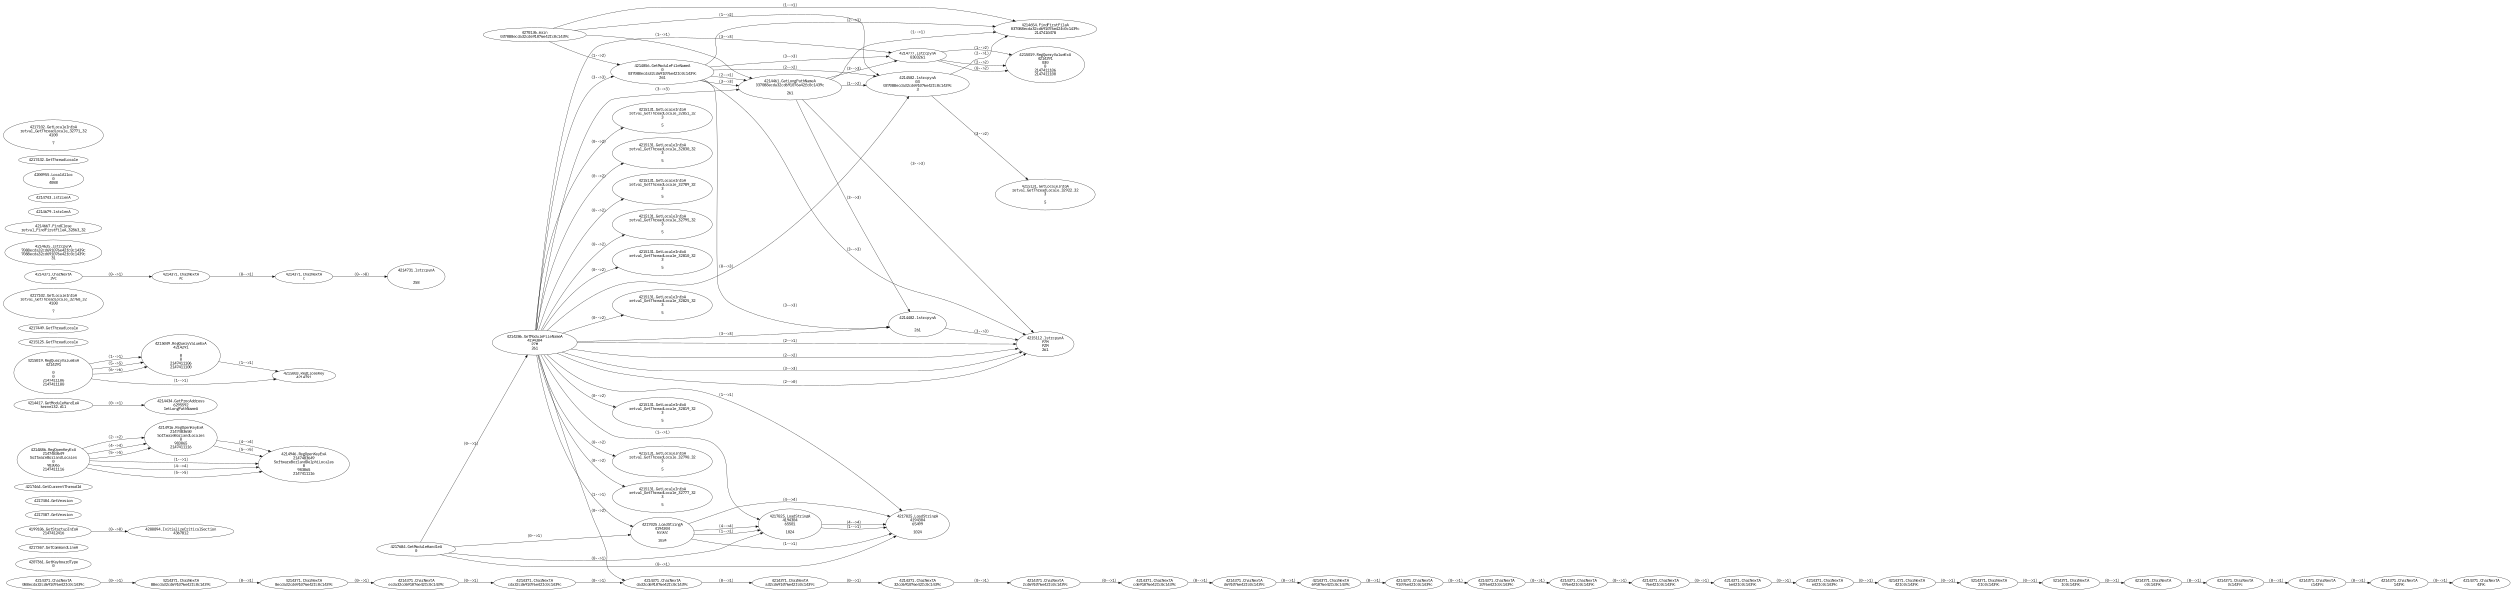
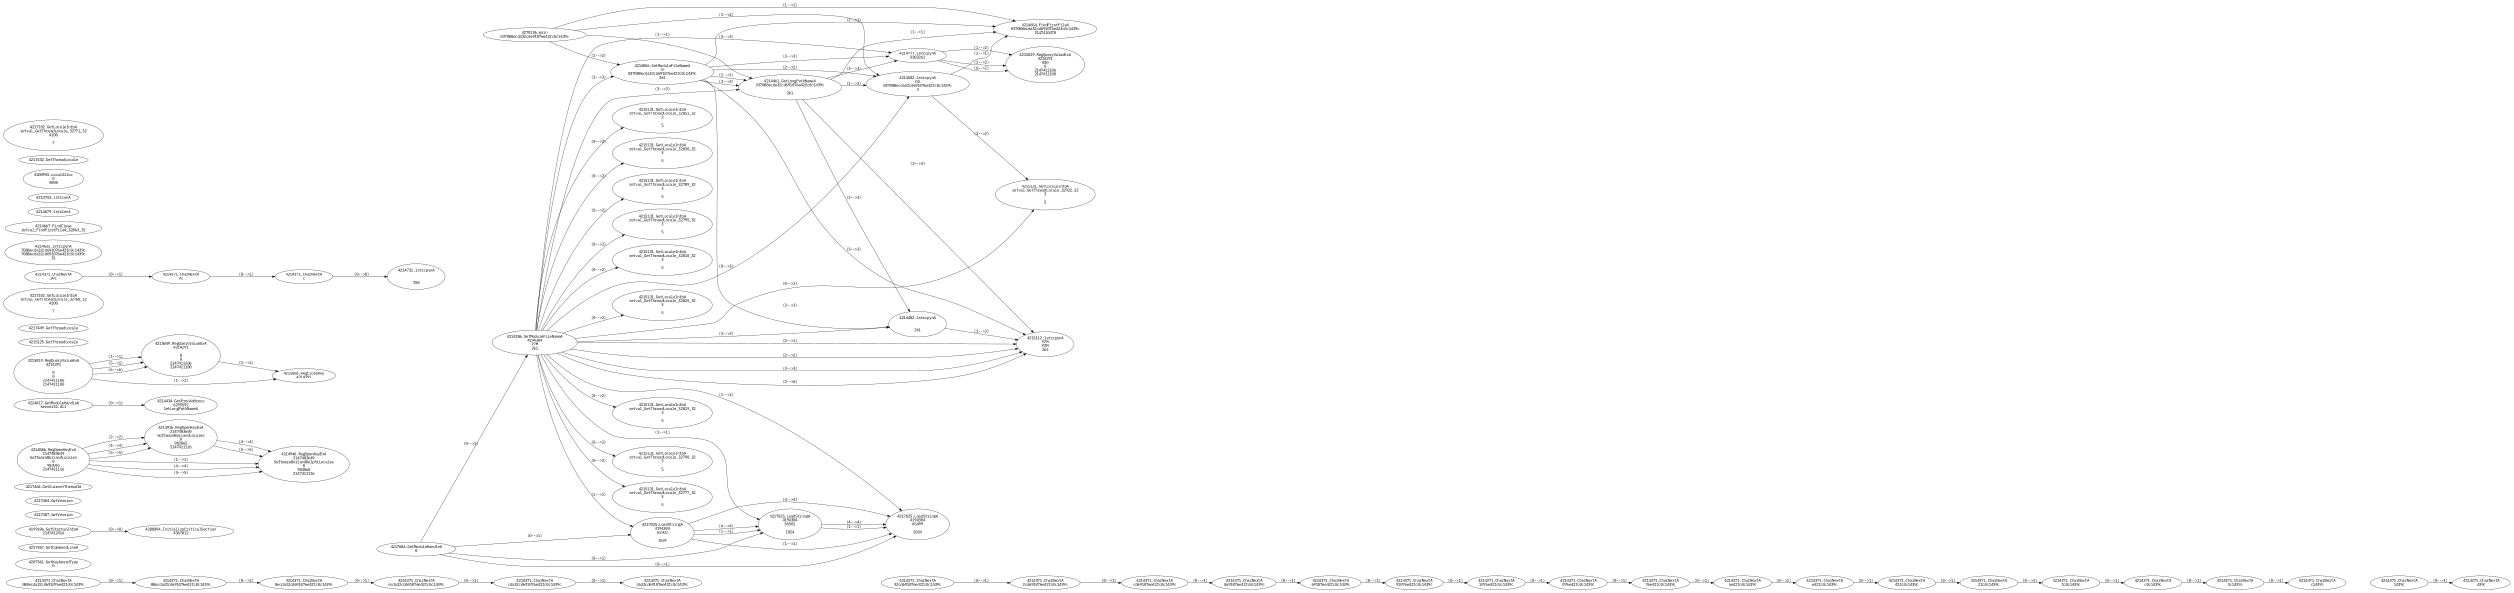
(574, 465) -> (811, 287)
(790, 583) -> none
(2357, 583) -> none
